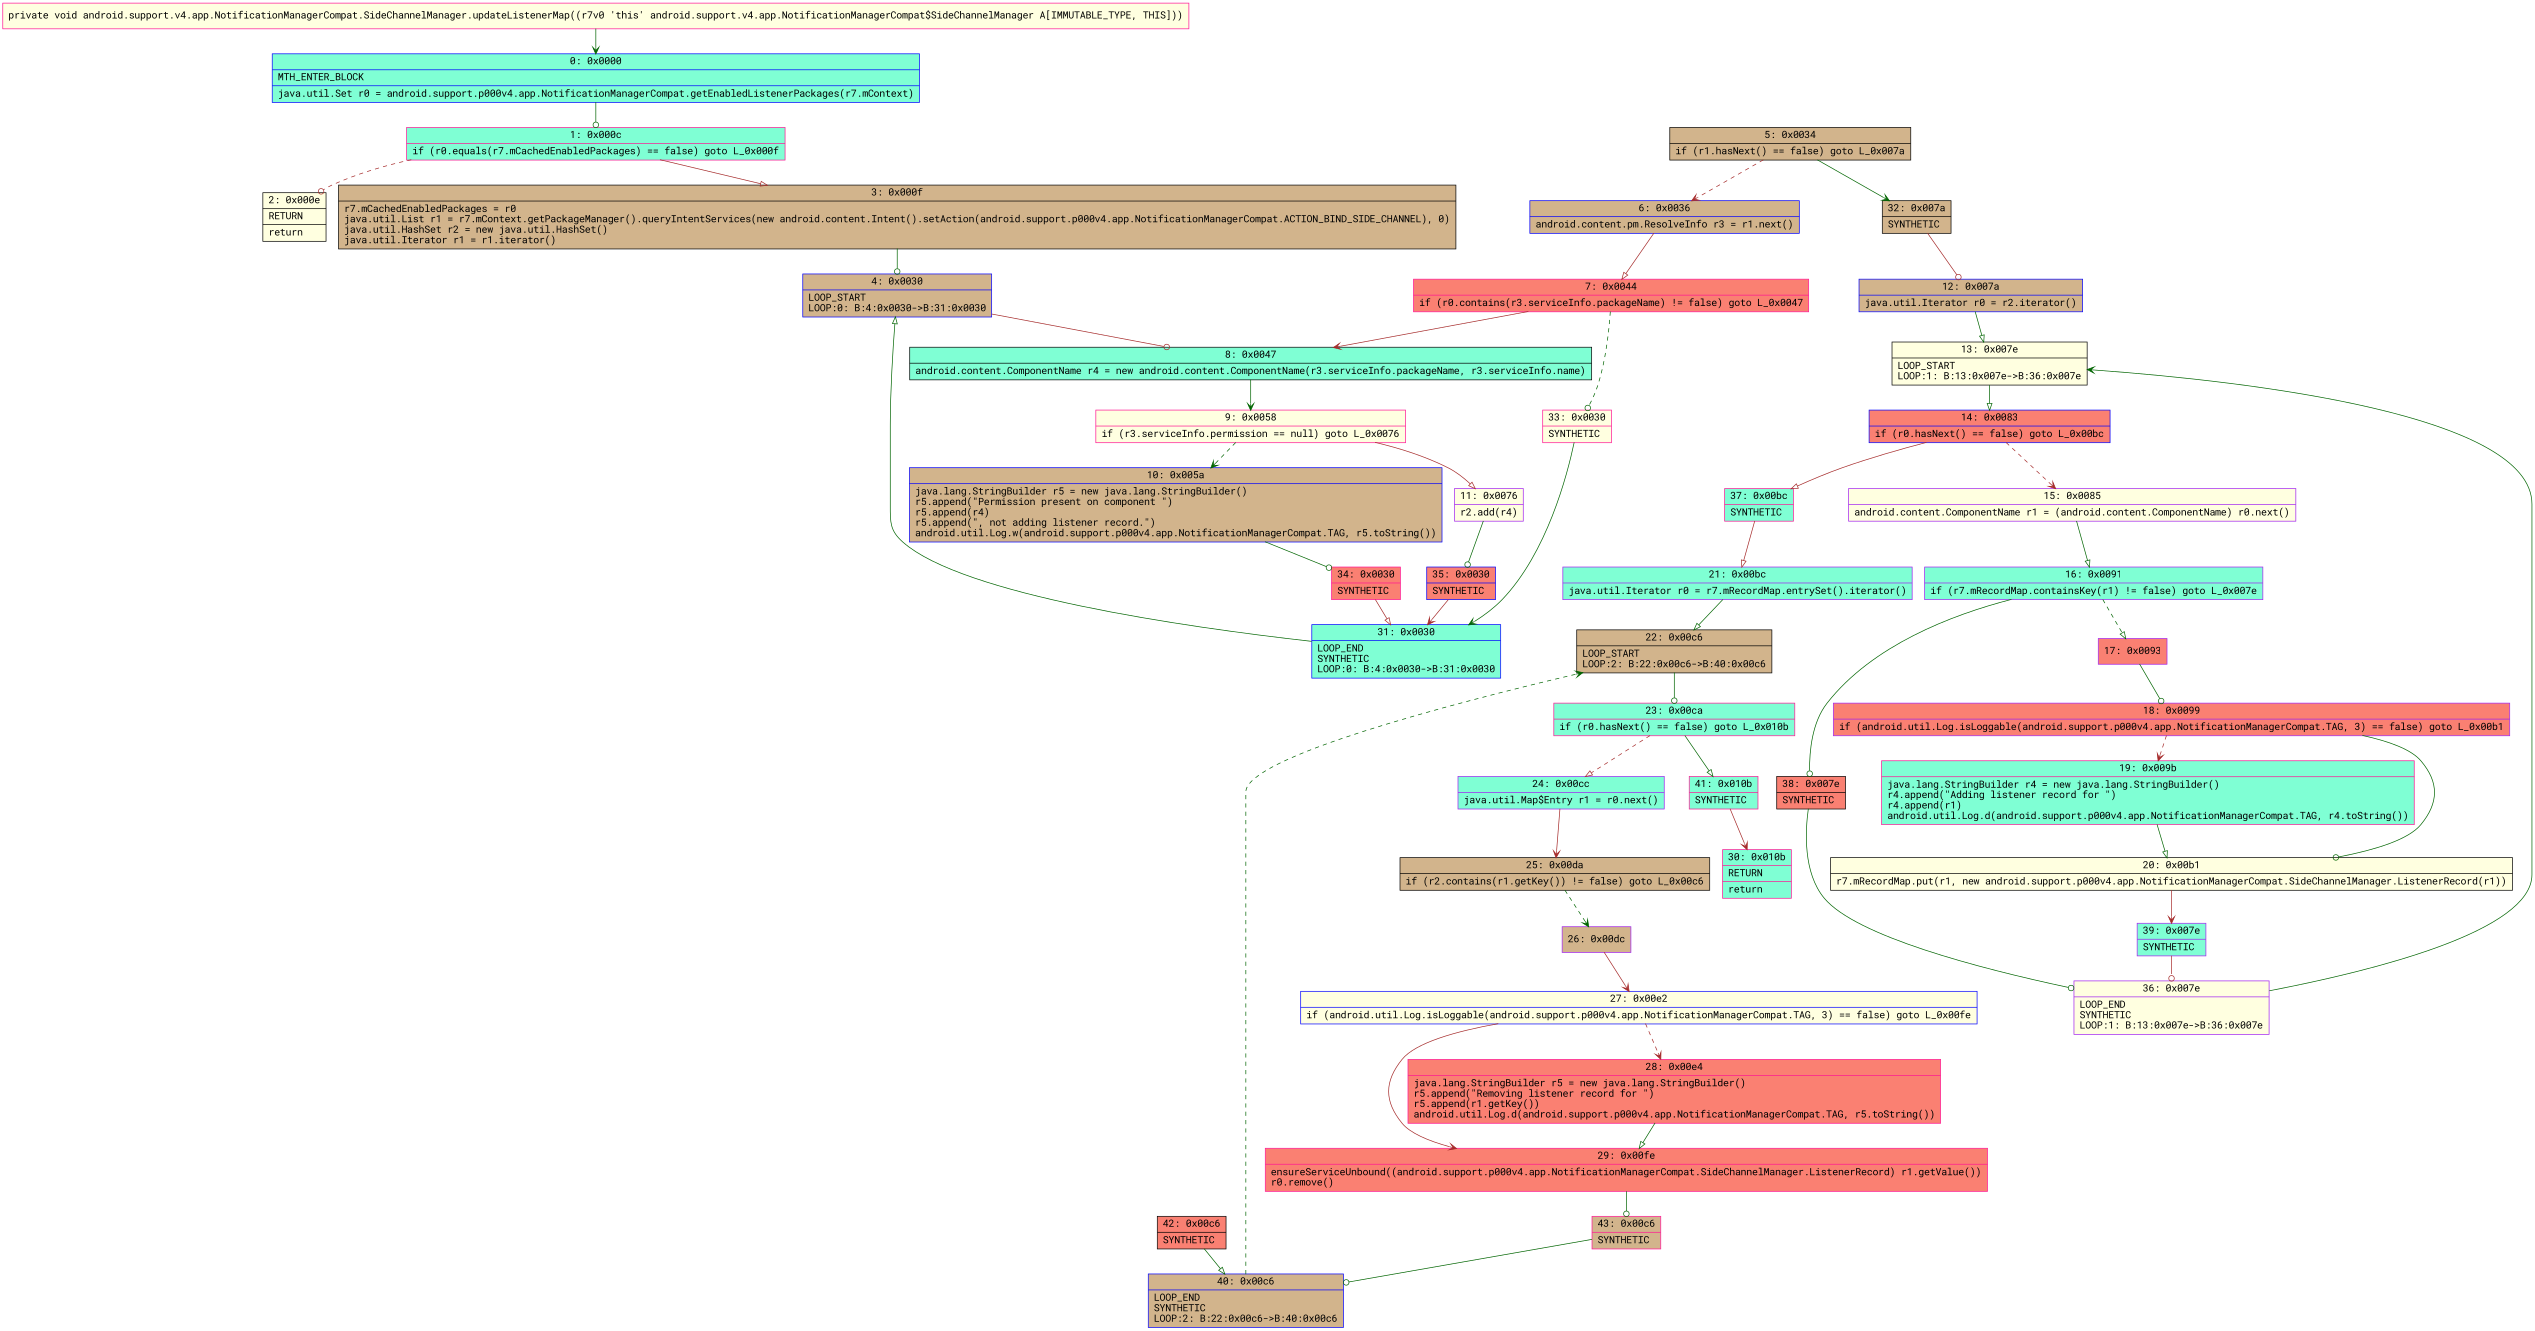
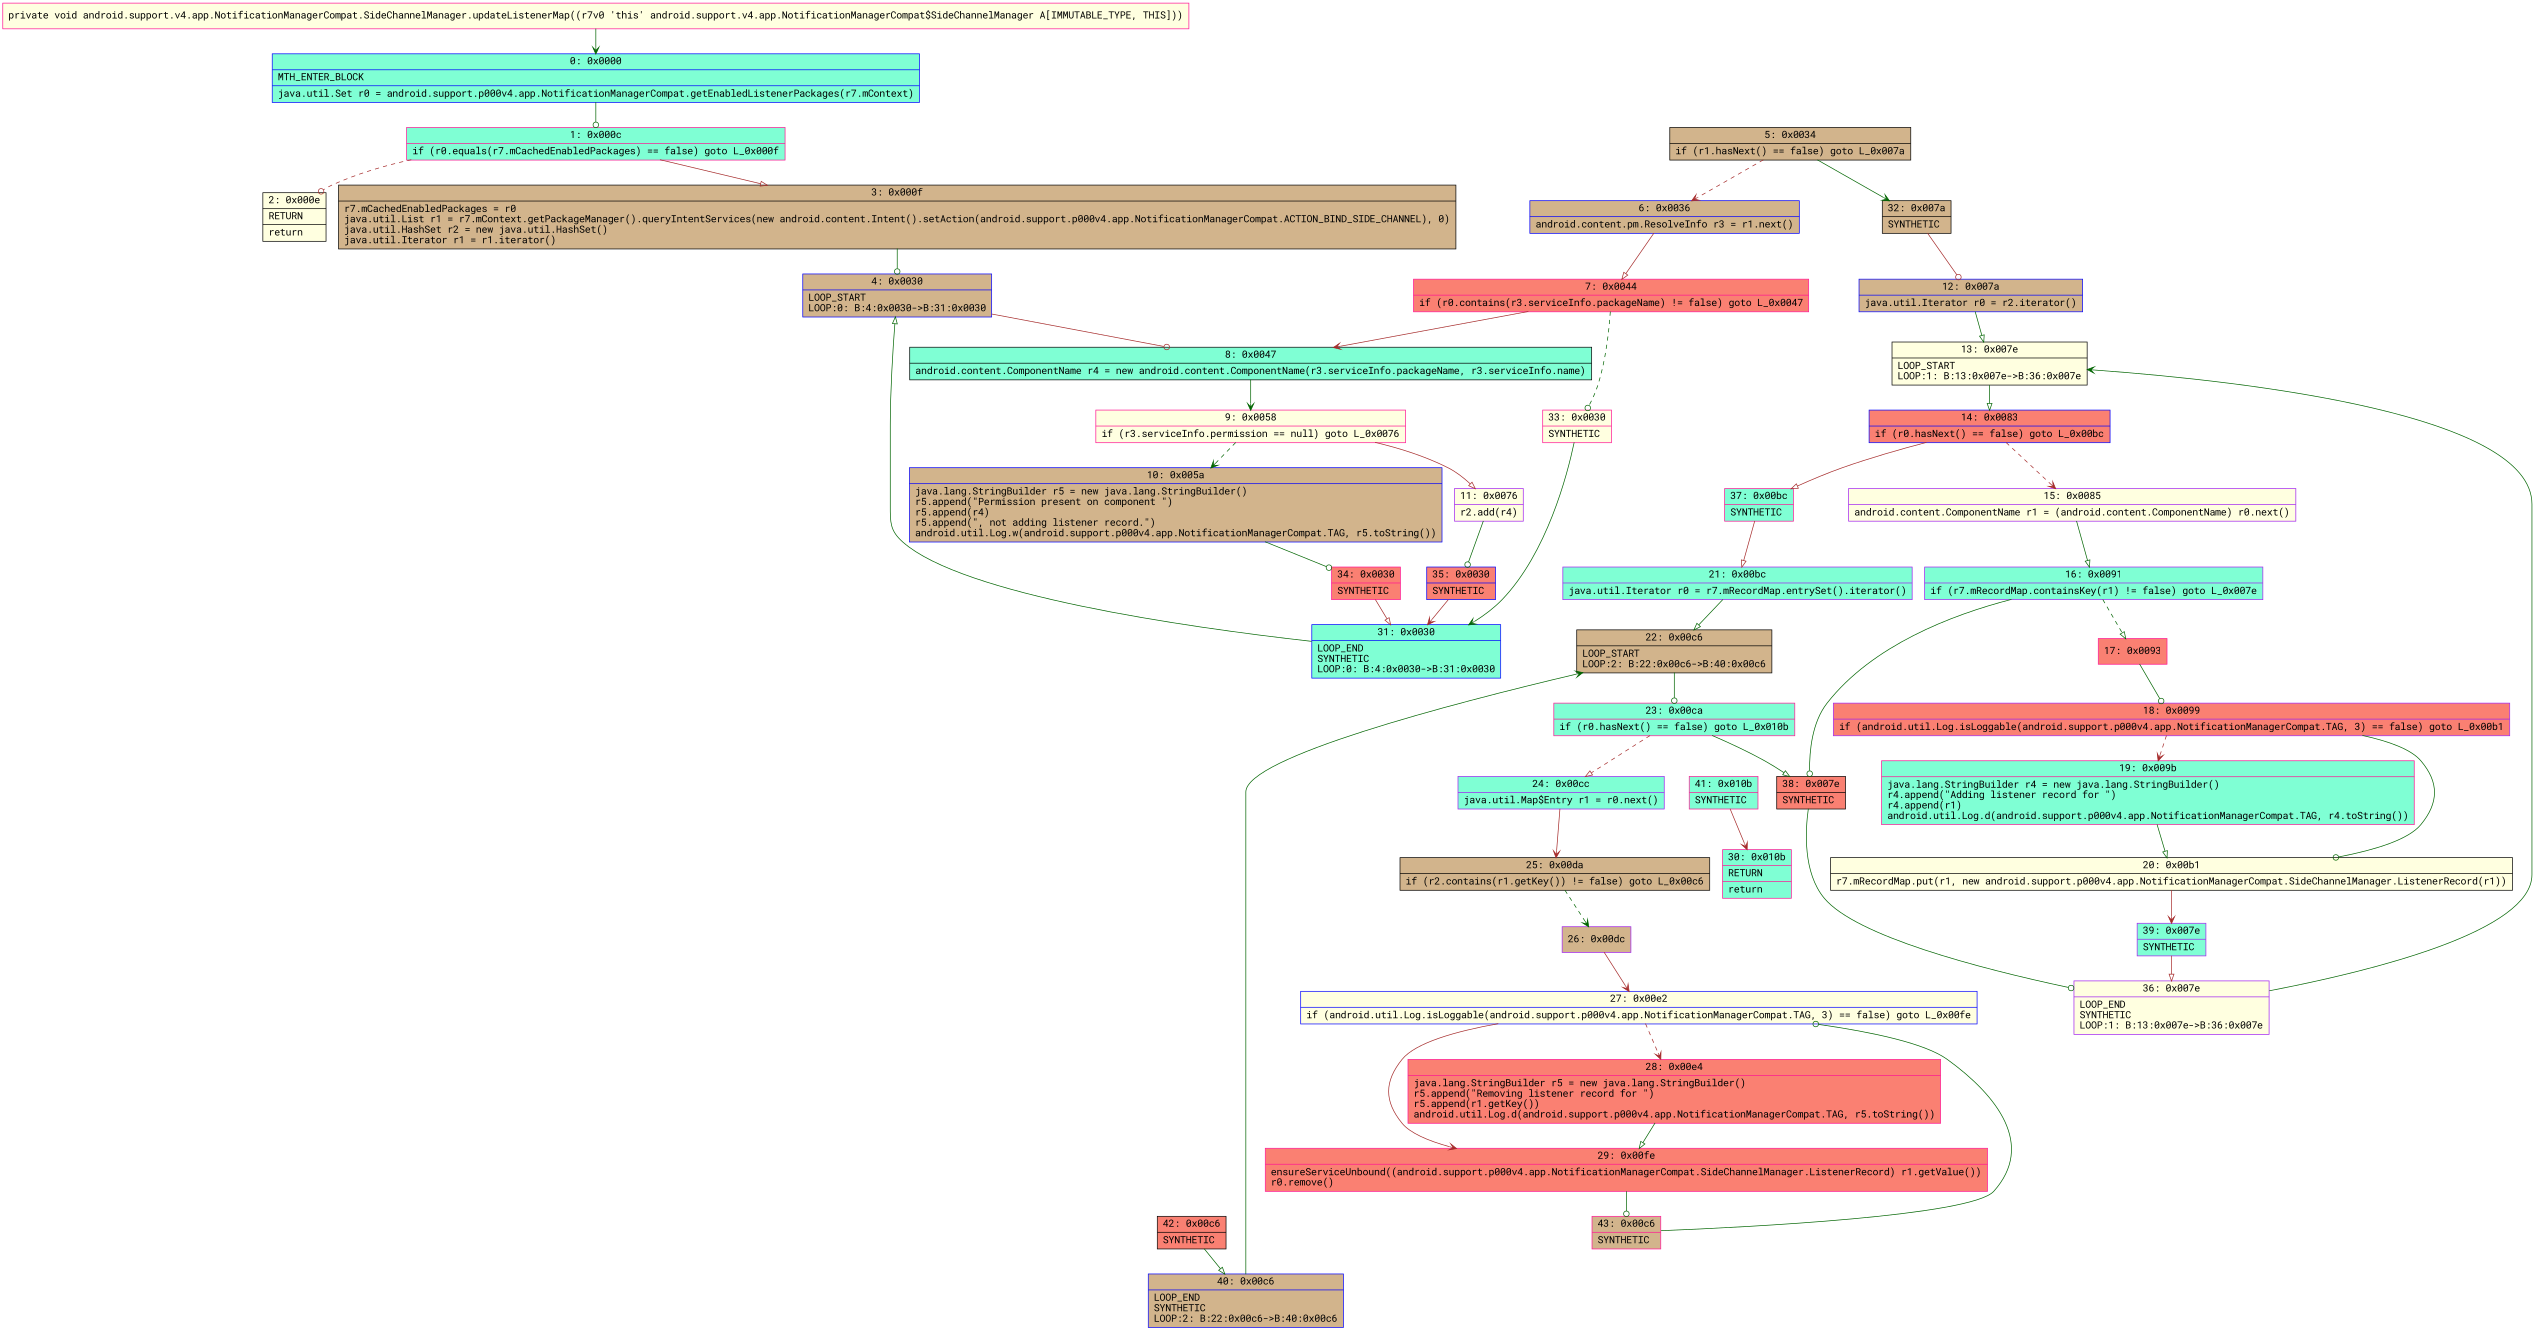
(2133, 651) -> (2133, 651)
(1697, 753) -> (1749, 752)
(1246, 855) -> (1246, 855)
(2172, 965) -> (2172, 965)
(1470, 1261) -> (1975, 1200)
